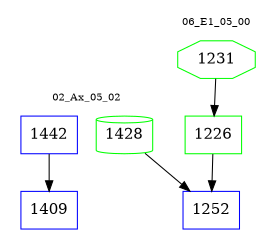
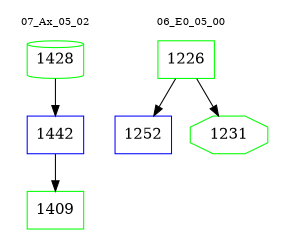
(216, 22) -> (191, 22)
(215, 92) -> (205, 93)
(87, 98) -> (55, 22)
(154, 161) -> (55, 92)
(49, 210) -> (55, 210)
